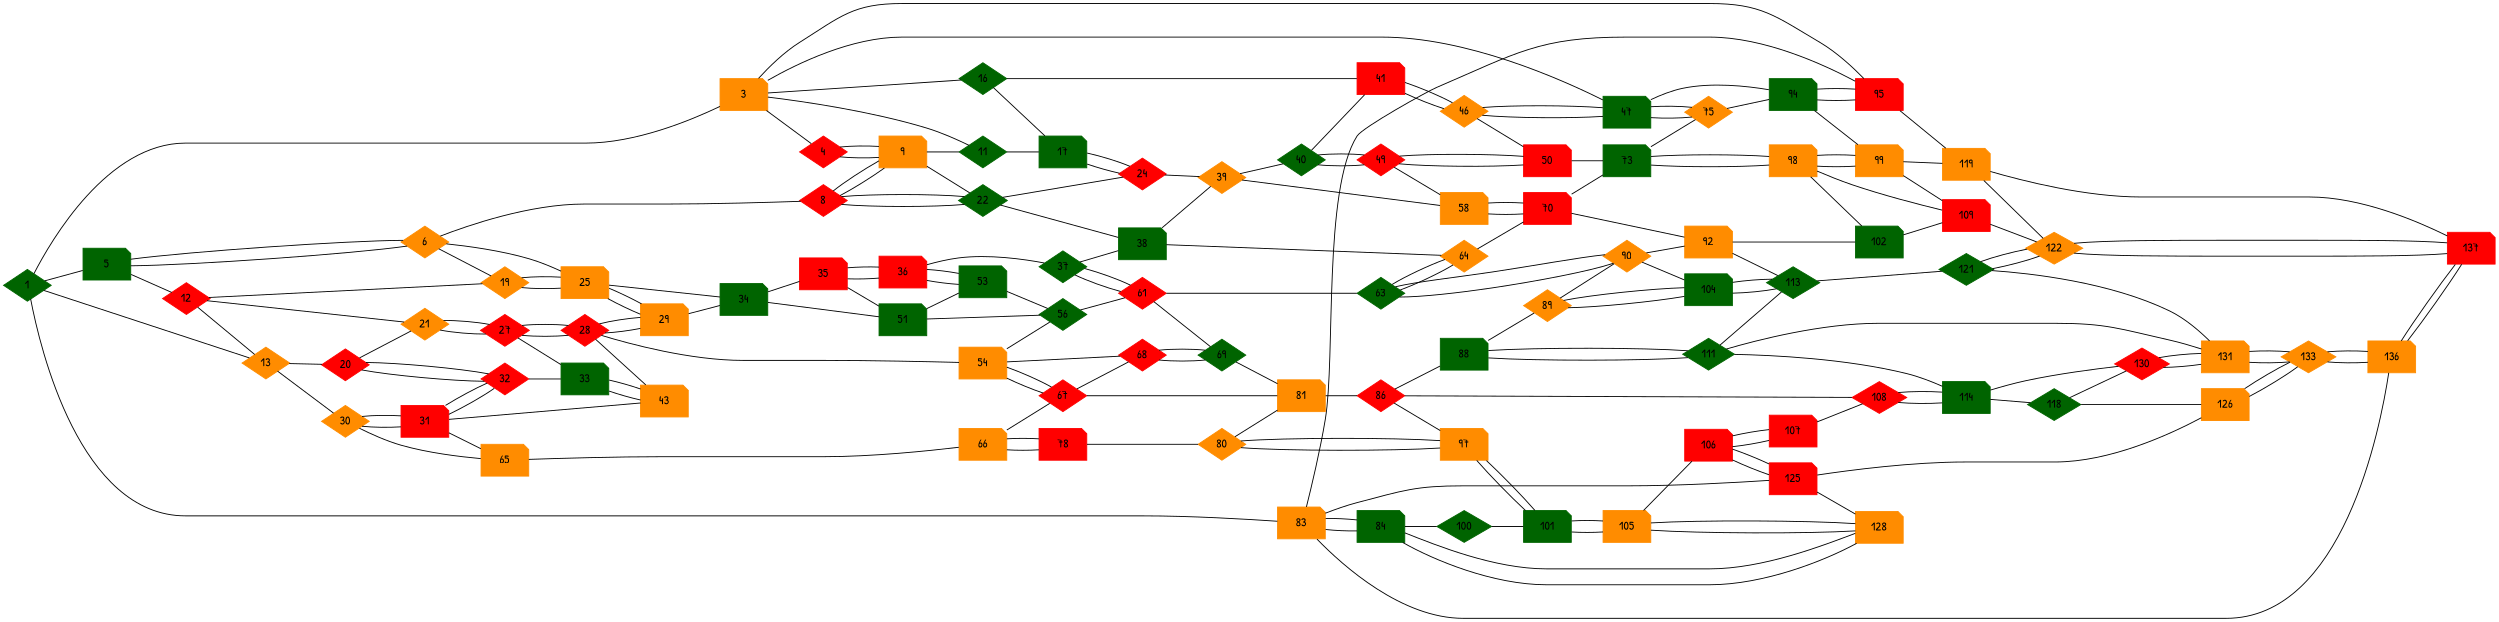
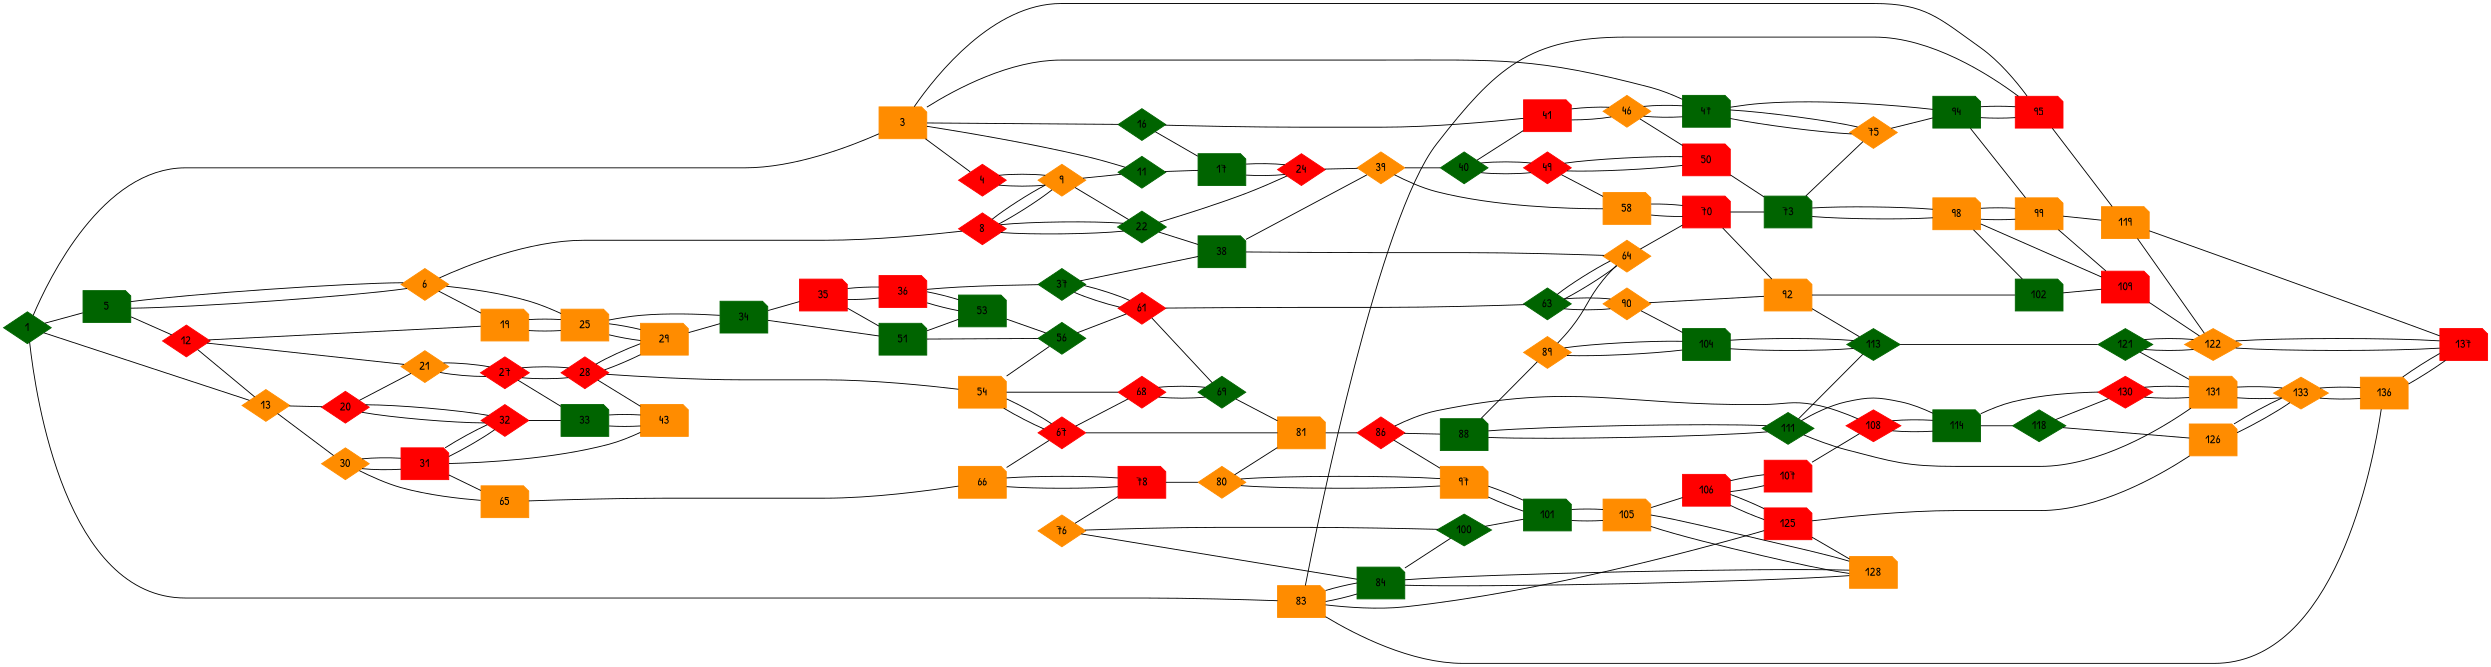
(903, 152) -> (1062, 180)
(1587, 281) -> (1587, 304)
(505, 283) -> (505, 325)
none -> (1062, 531)
